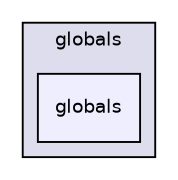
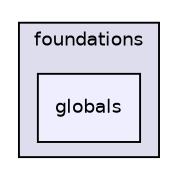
(89, 41) -> (89, 41)
